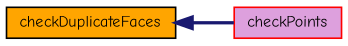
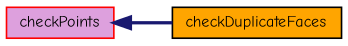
(213, 23) -> (152, 23)
